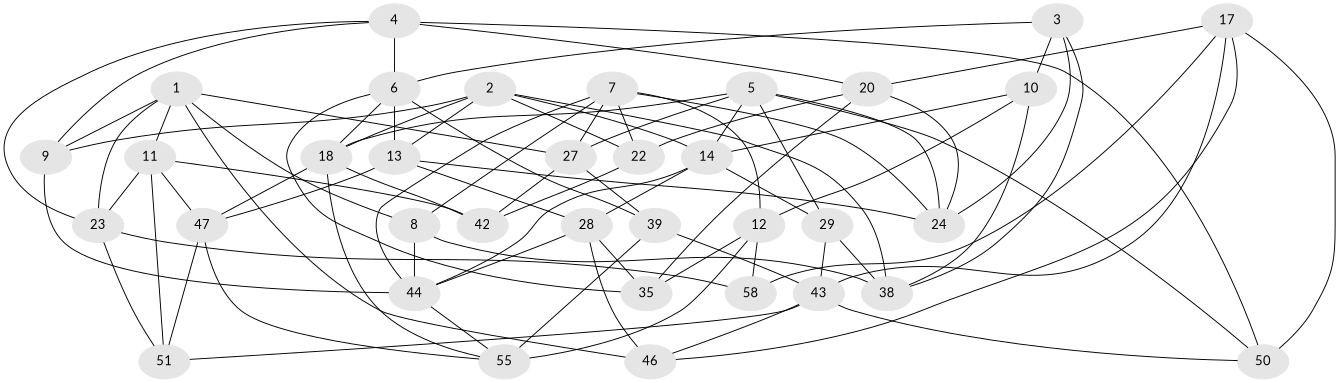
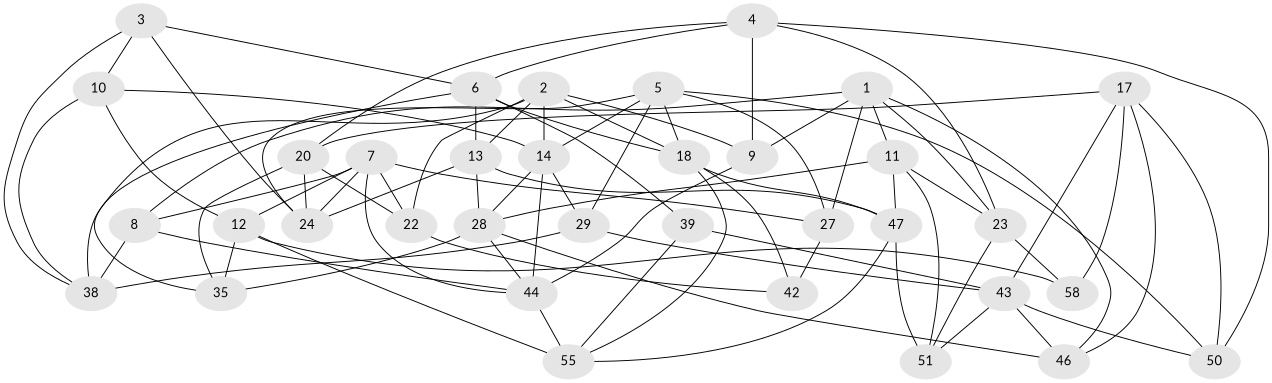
(349, 188) -> (758, 178)
(617, 194) -> none
